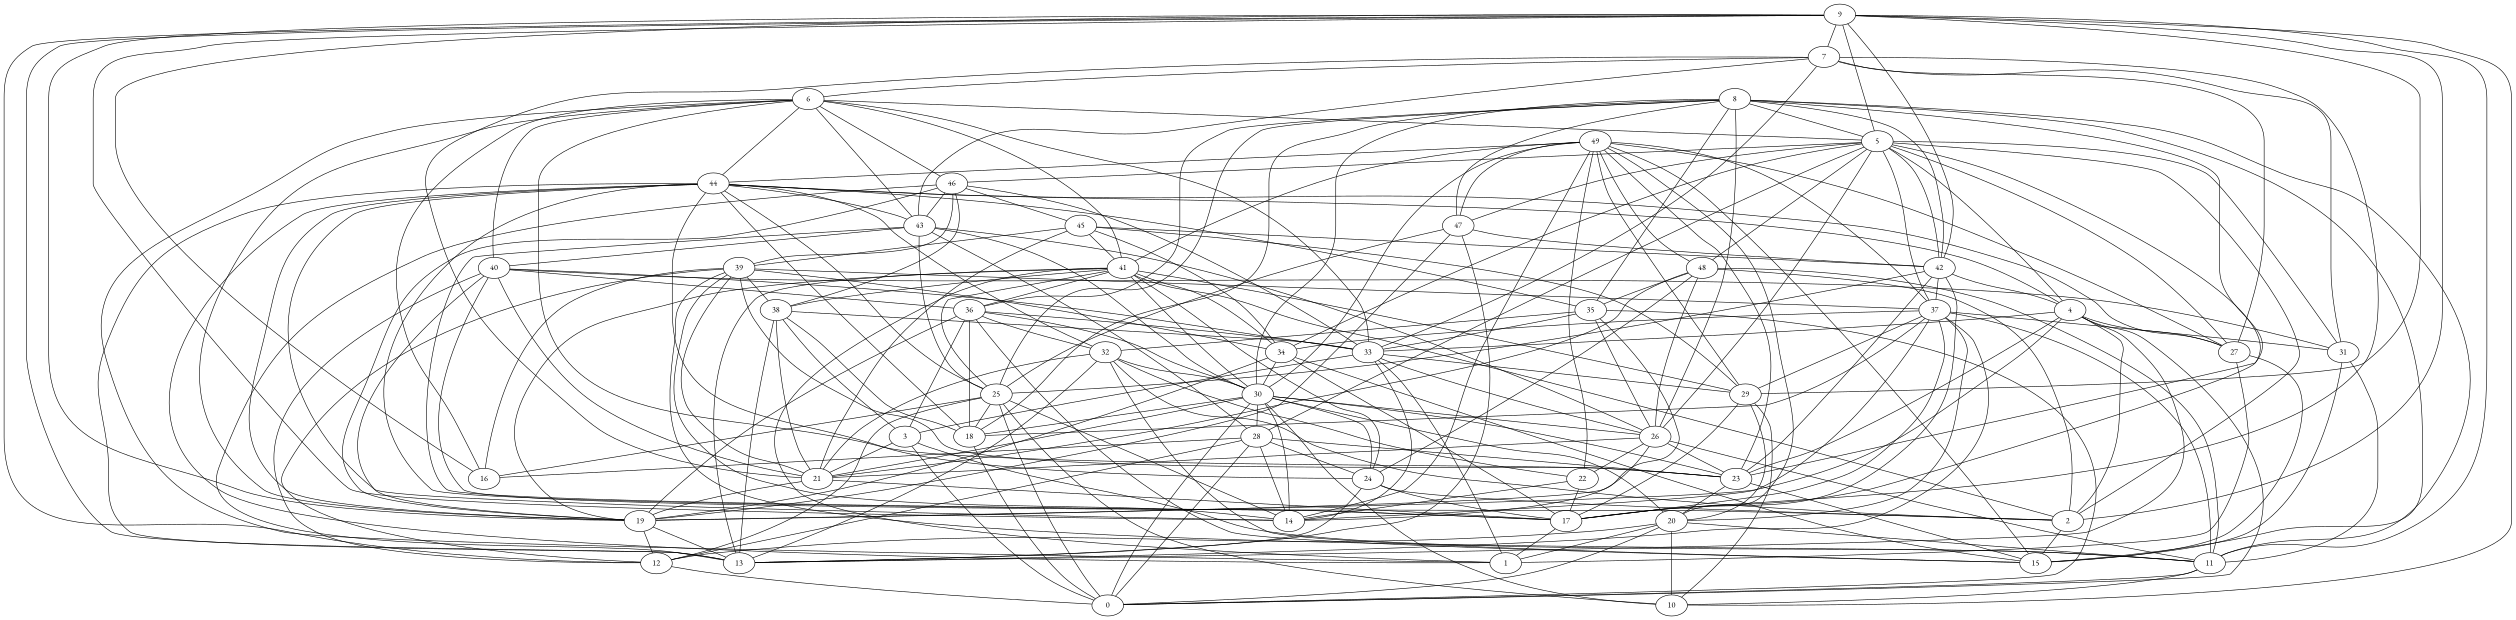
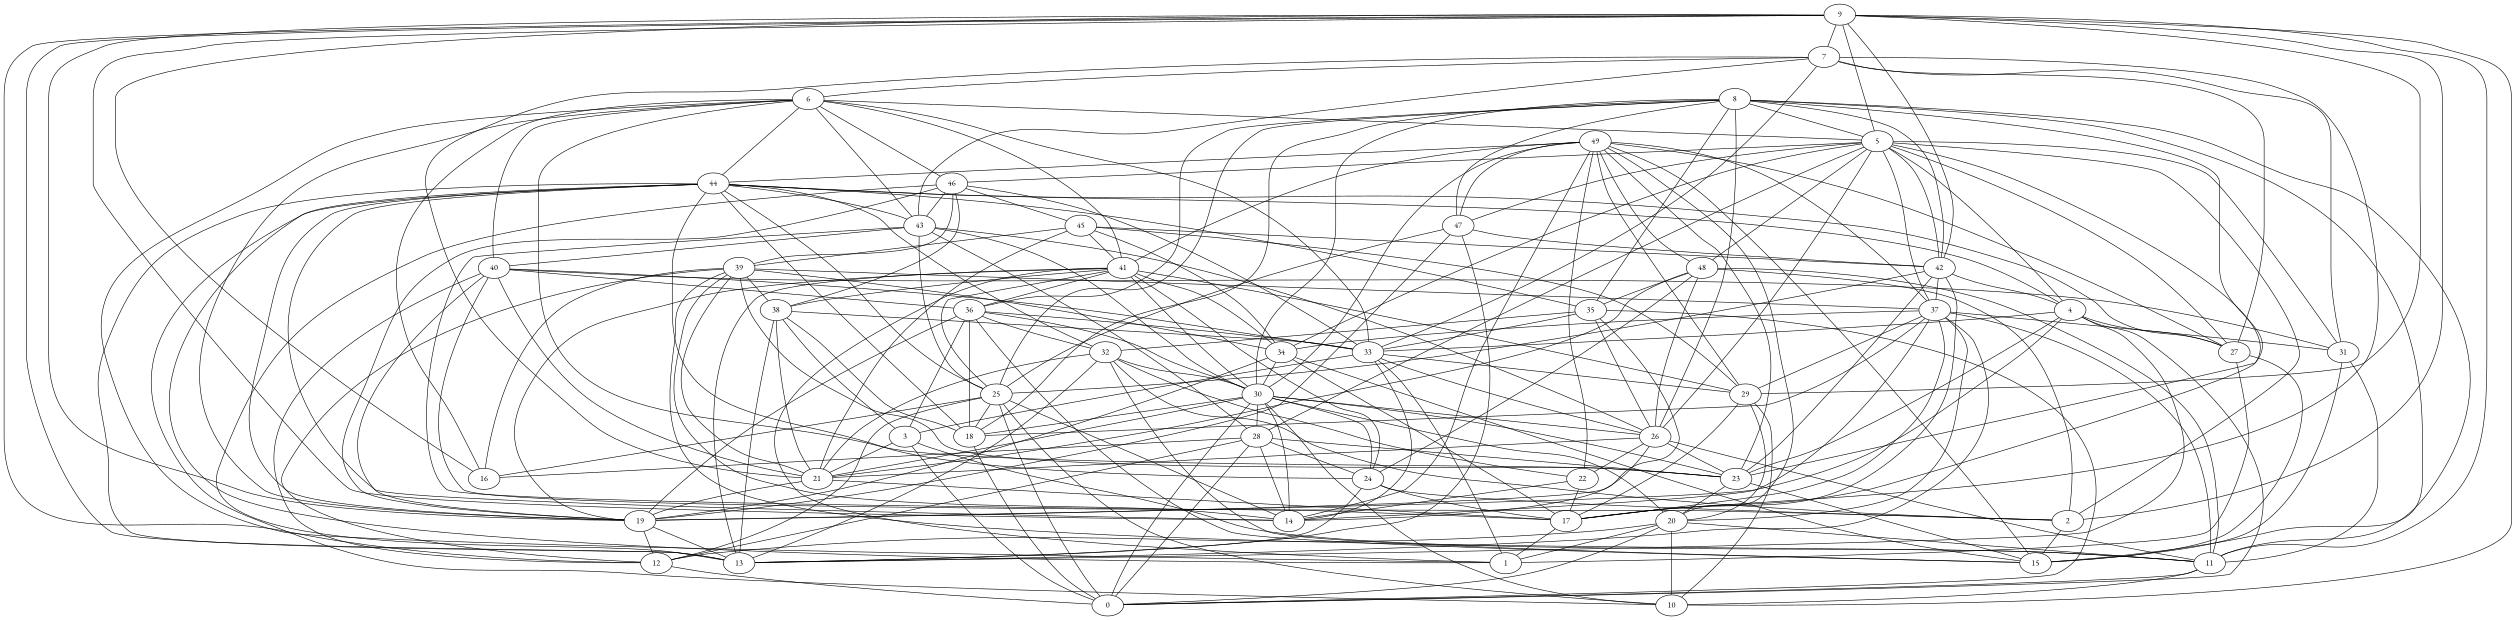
(1594, 394) -> none
(2120, 409) -> none
(440, 491) -> (544, 570)
